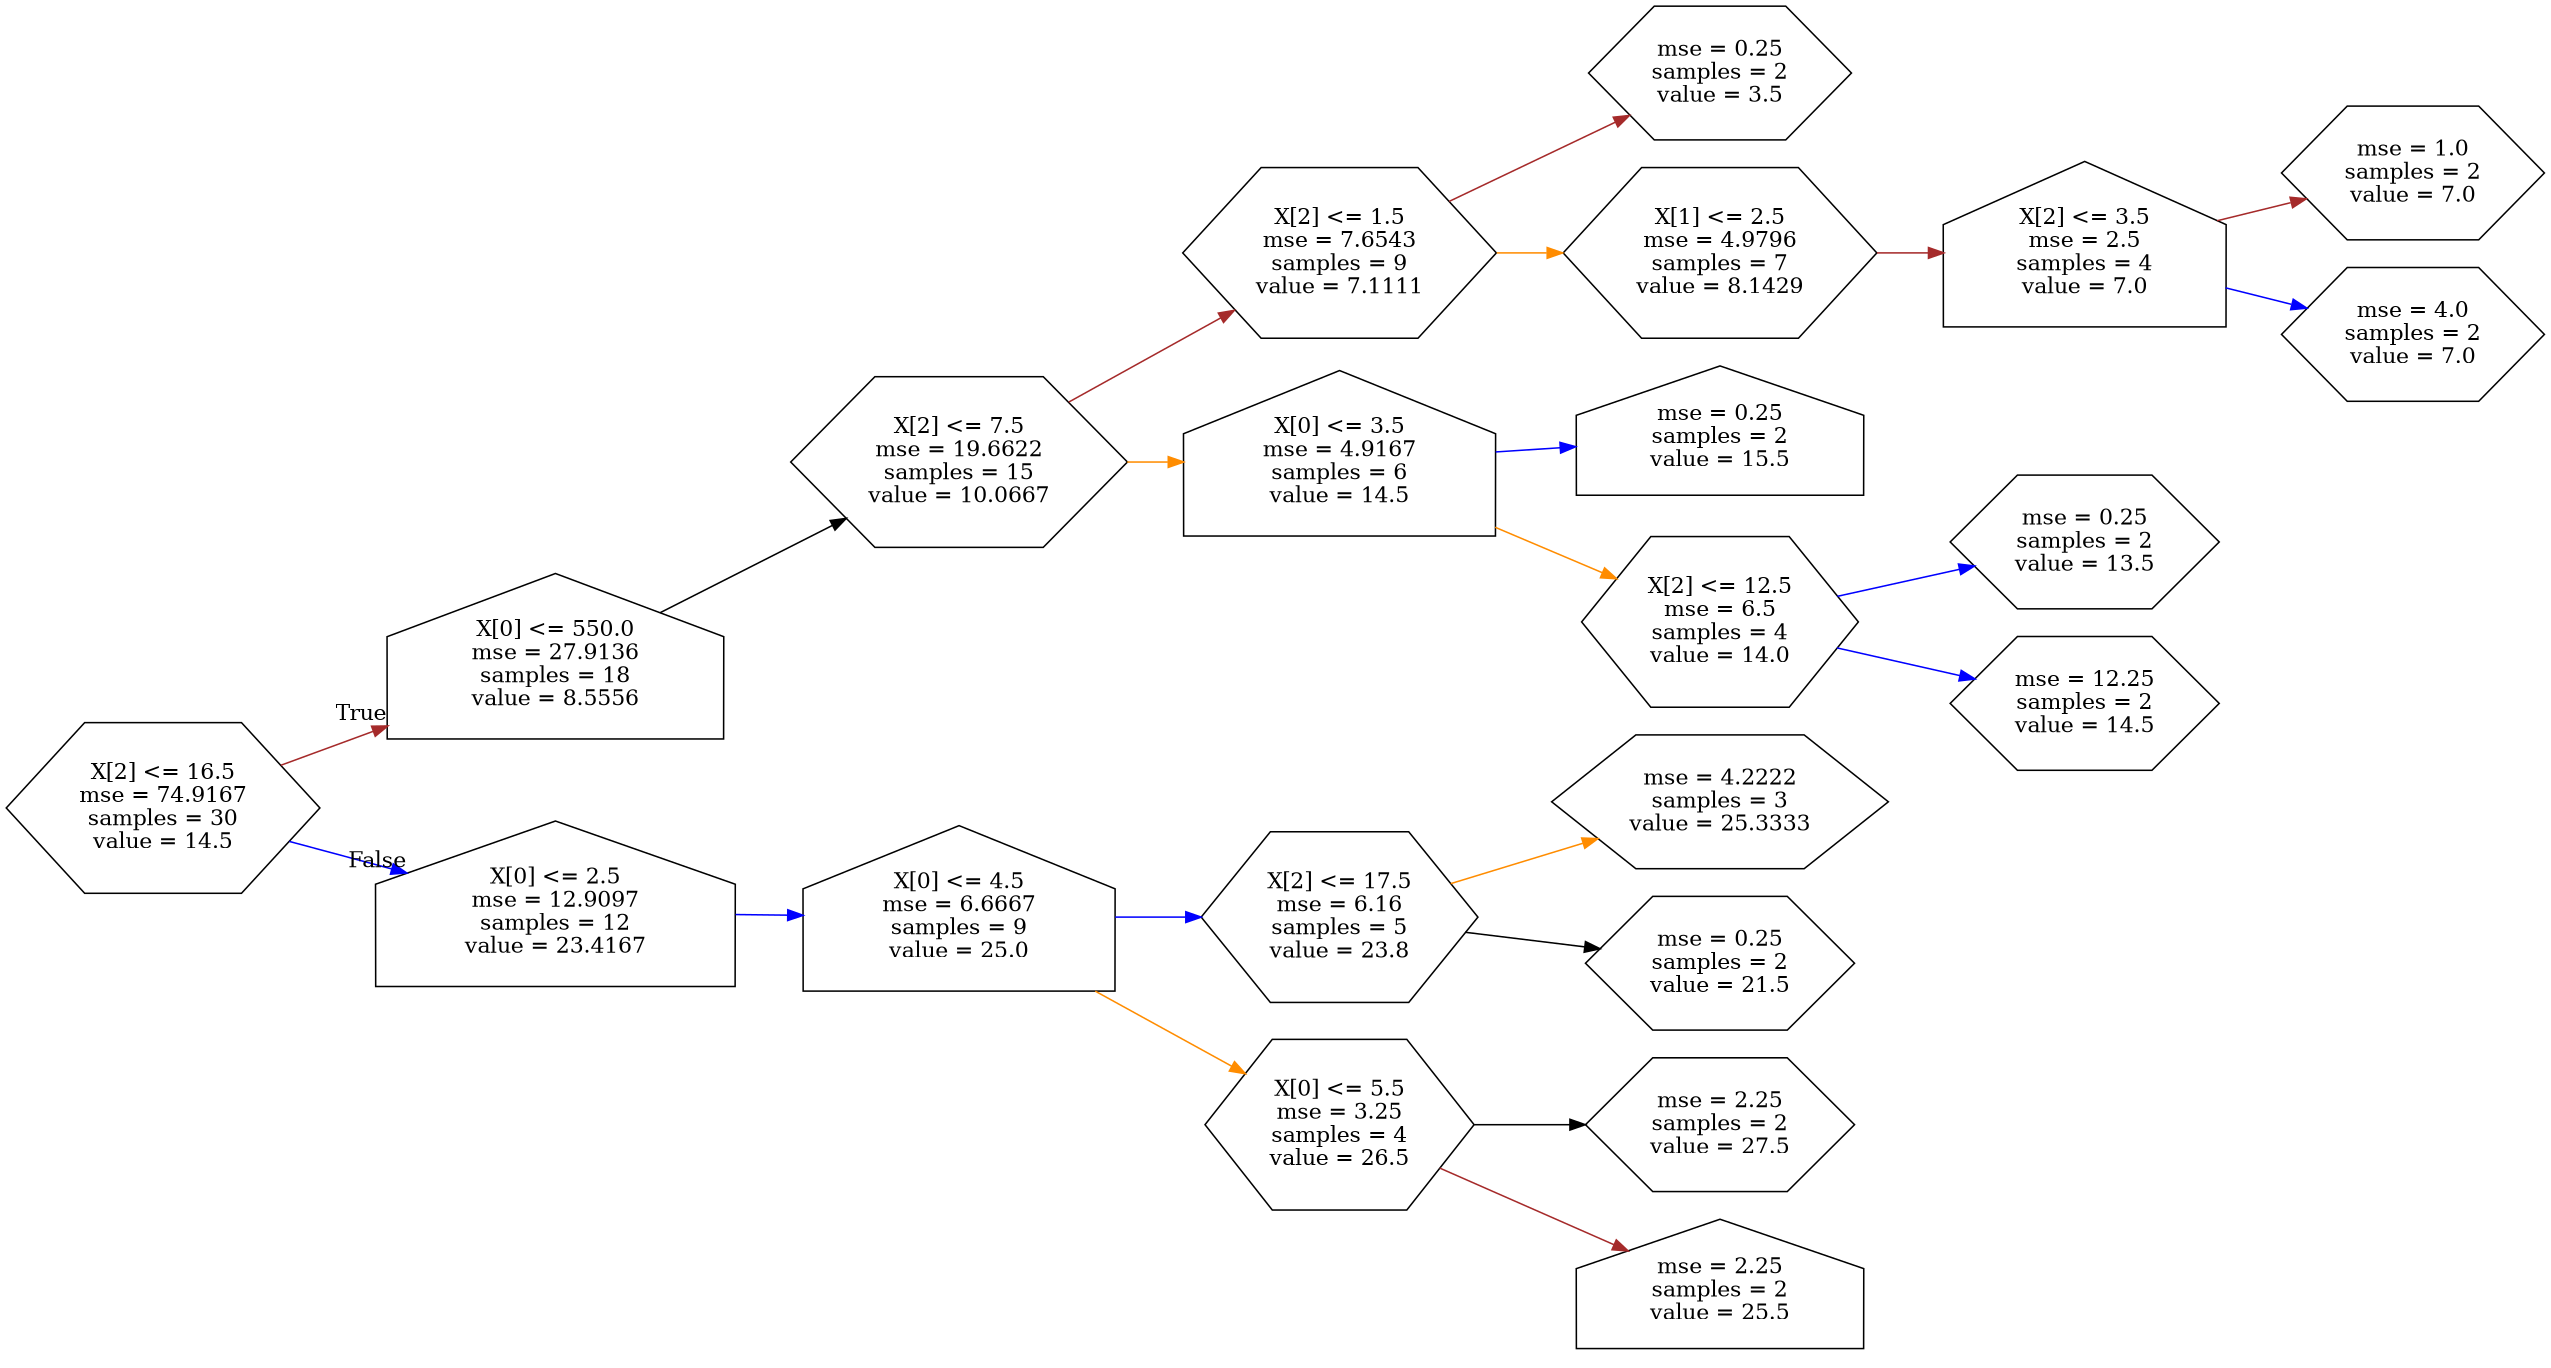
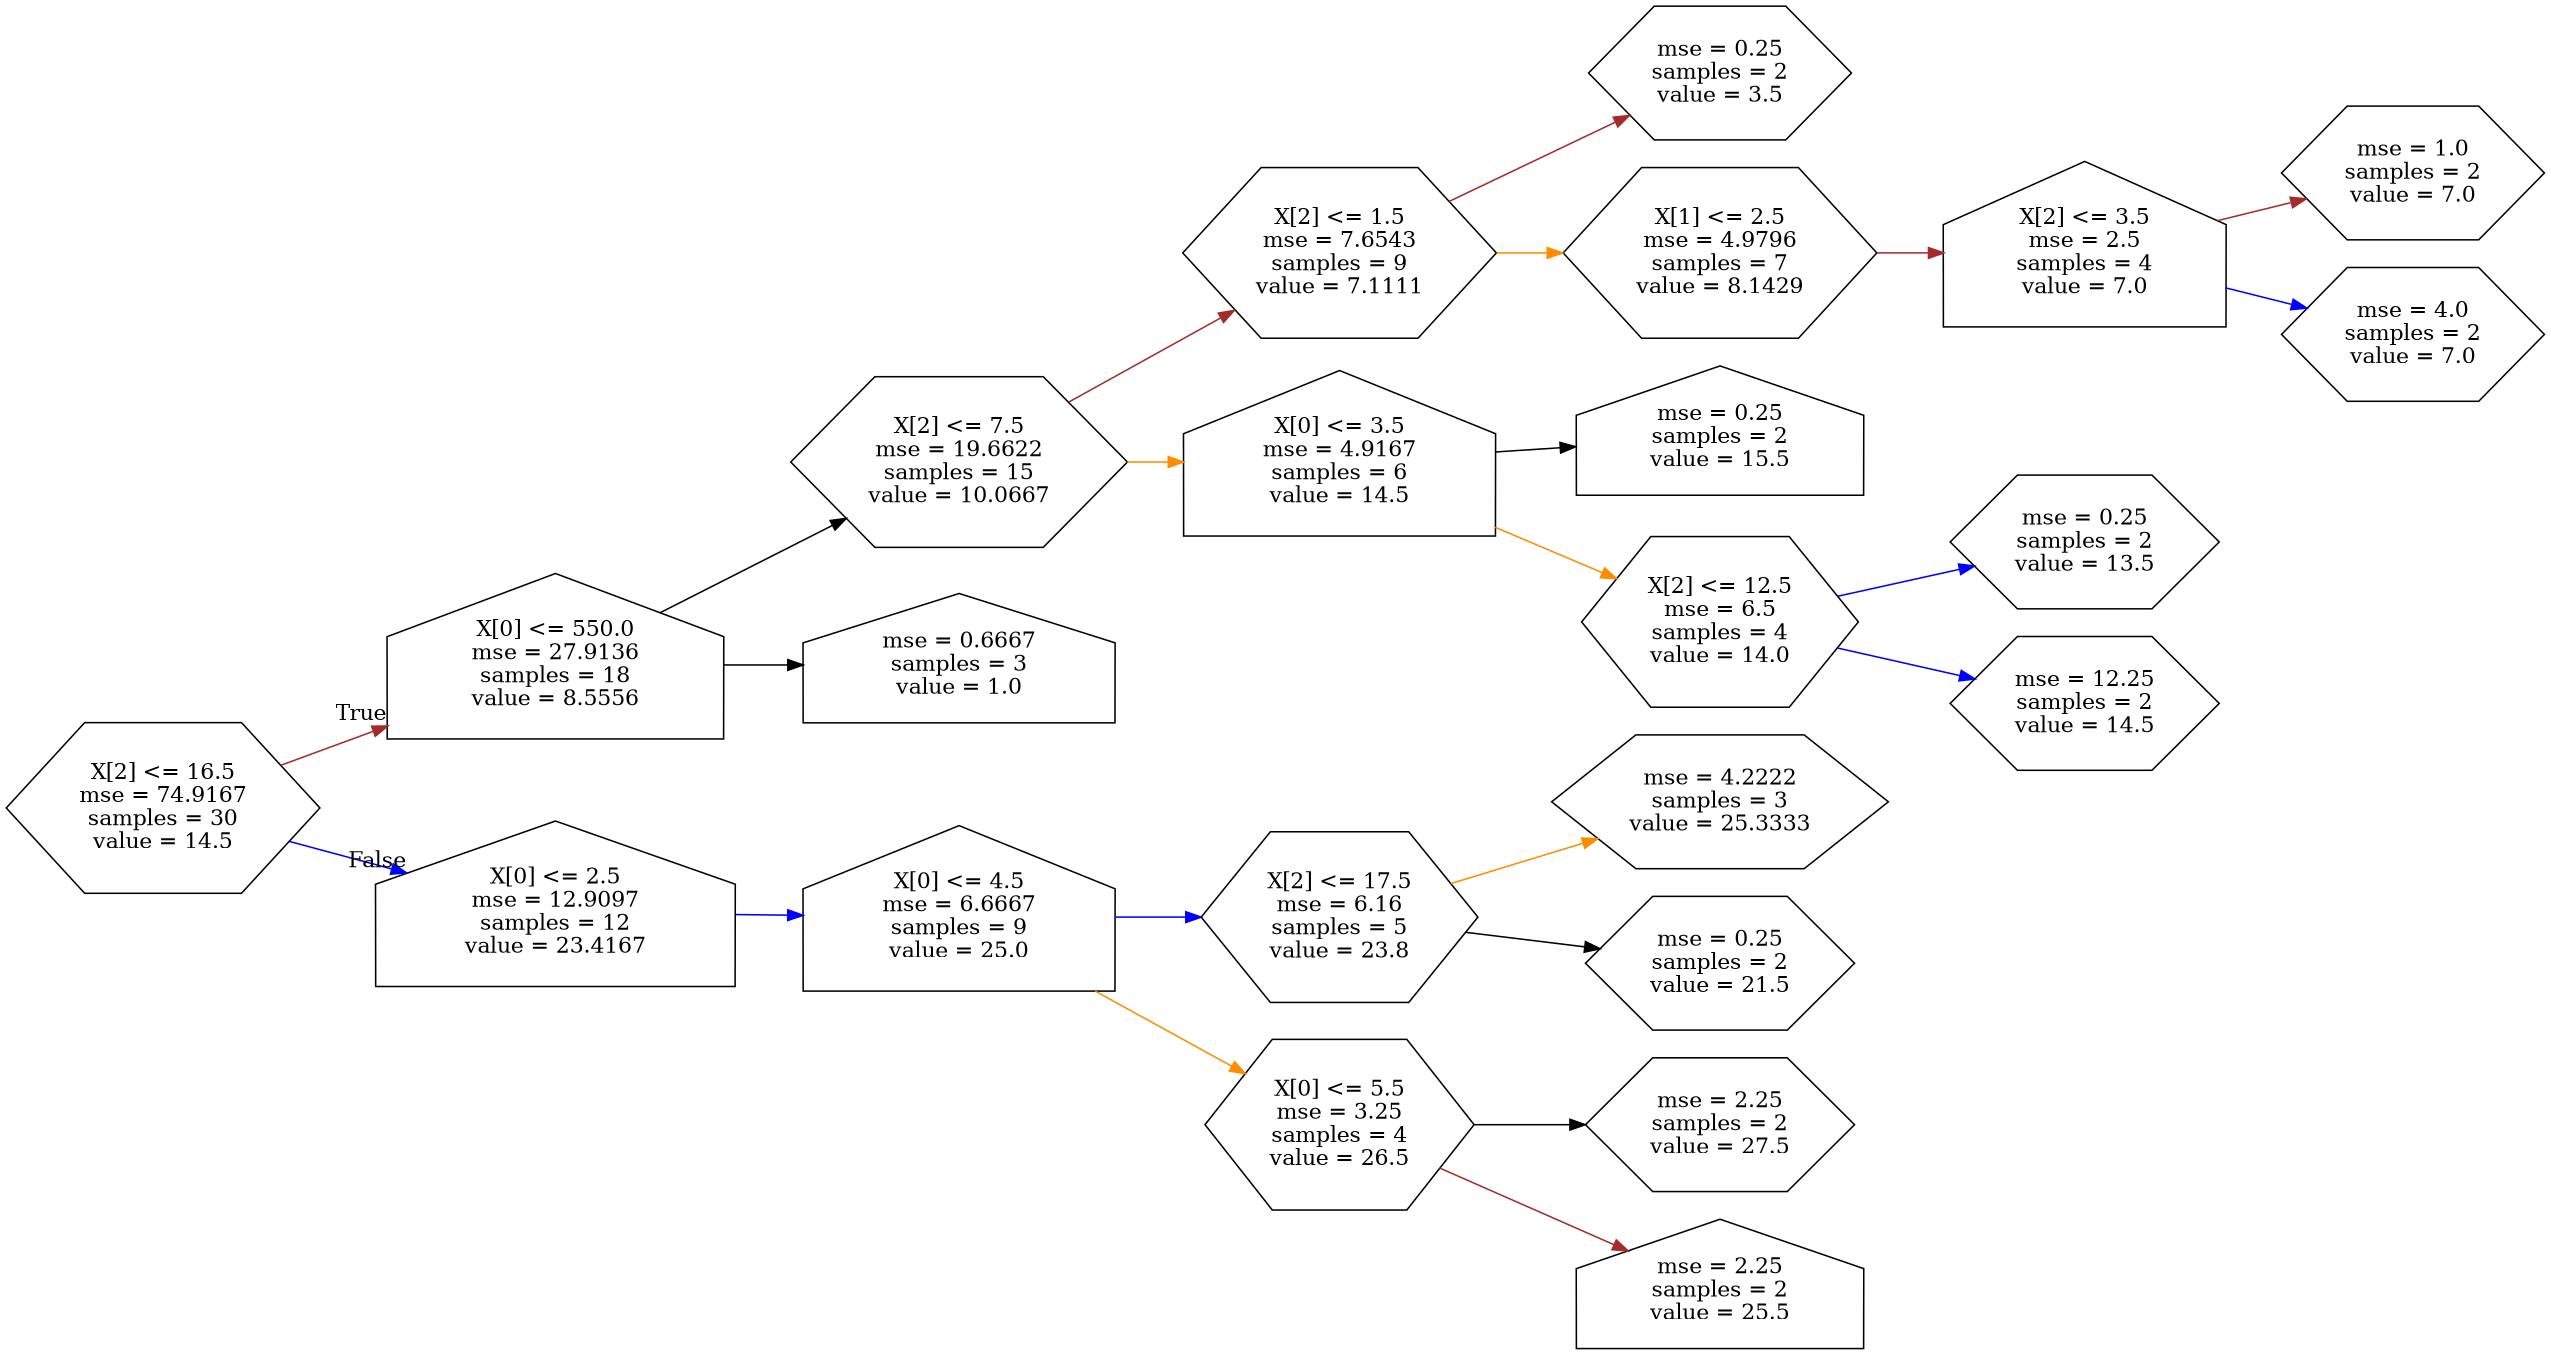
(1528, 450) -> (1528, 450)
none -> (959, 665)
